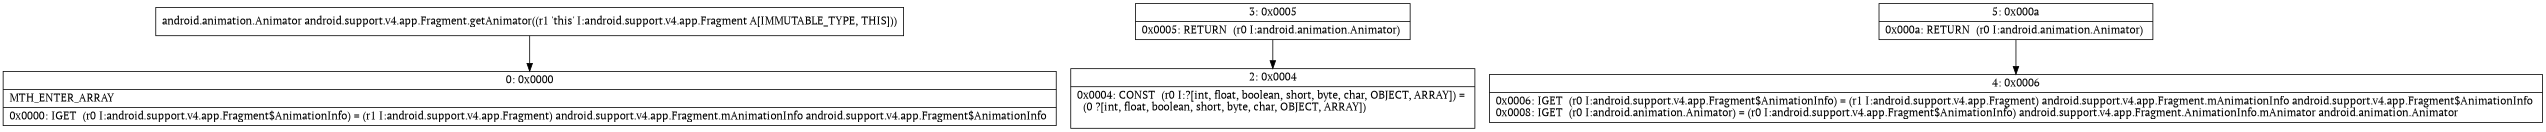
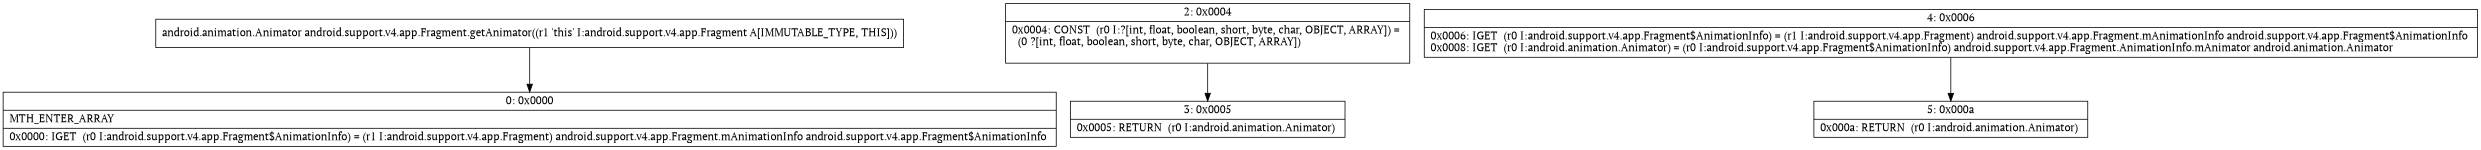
(1273, 50) -> (1208, 78)
(2016, 53) -> (1951, 75)
